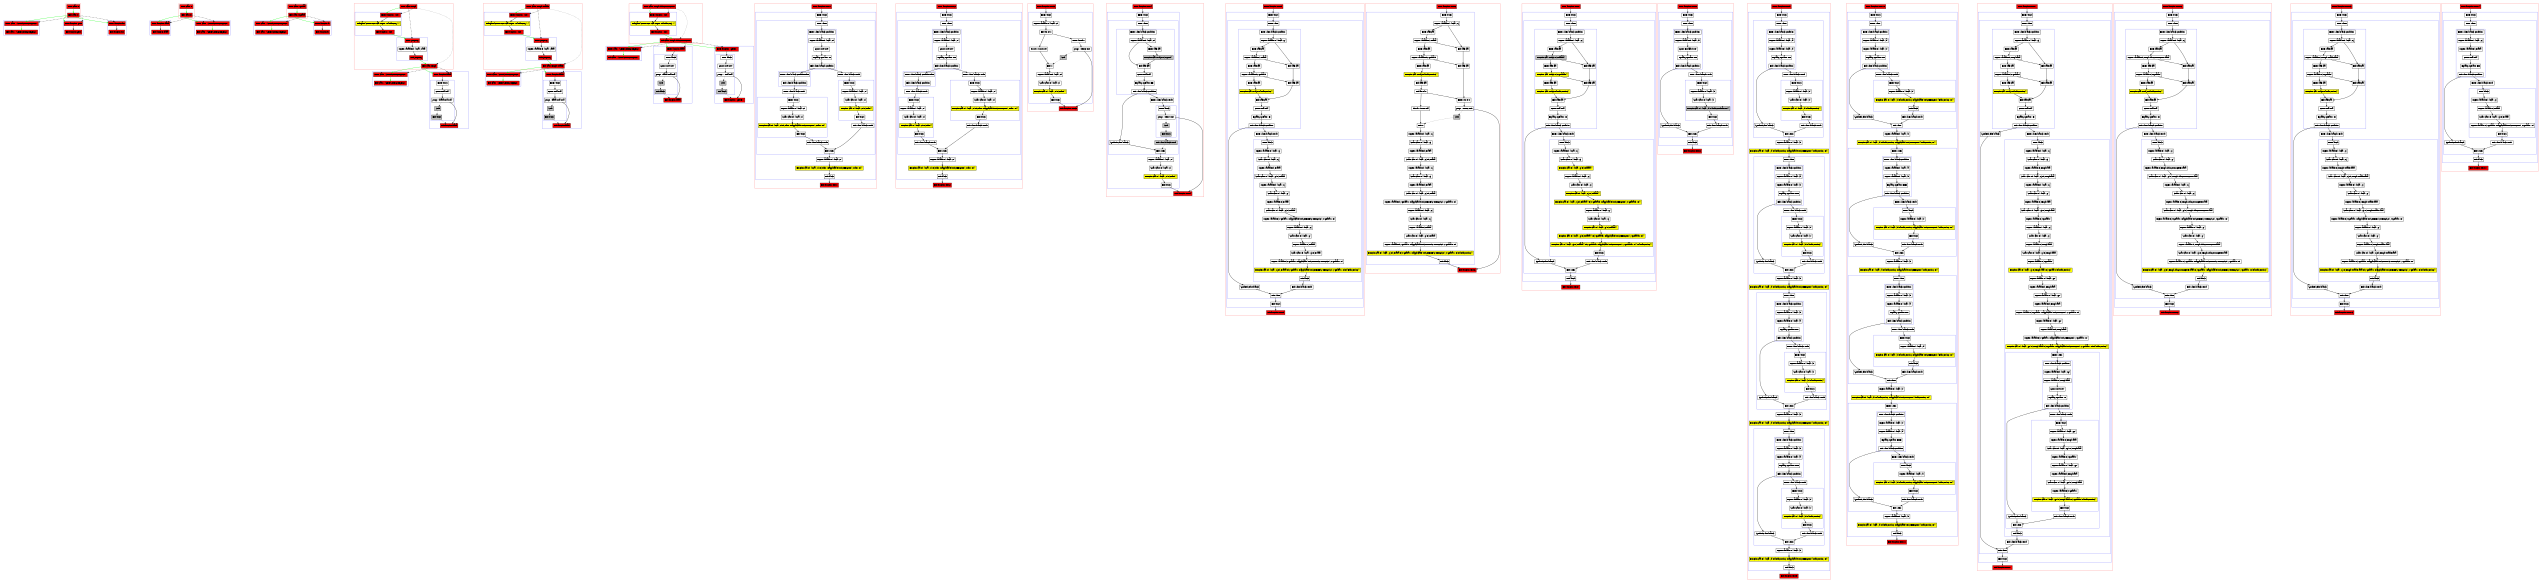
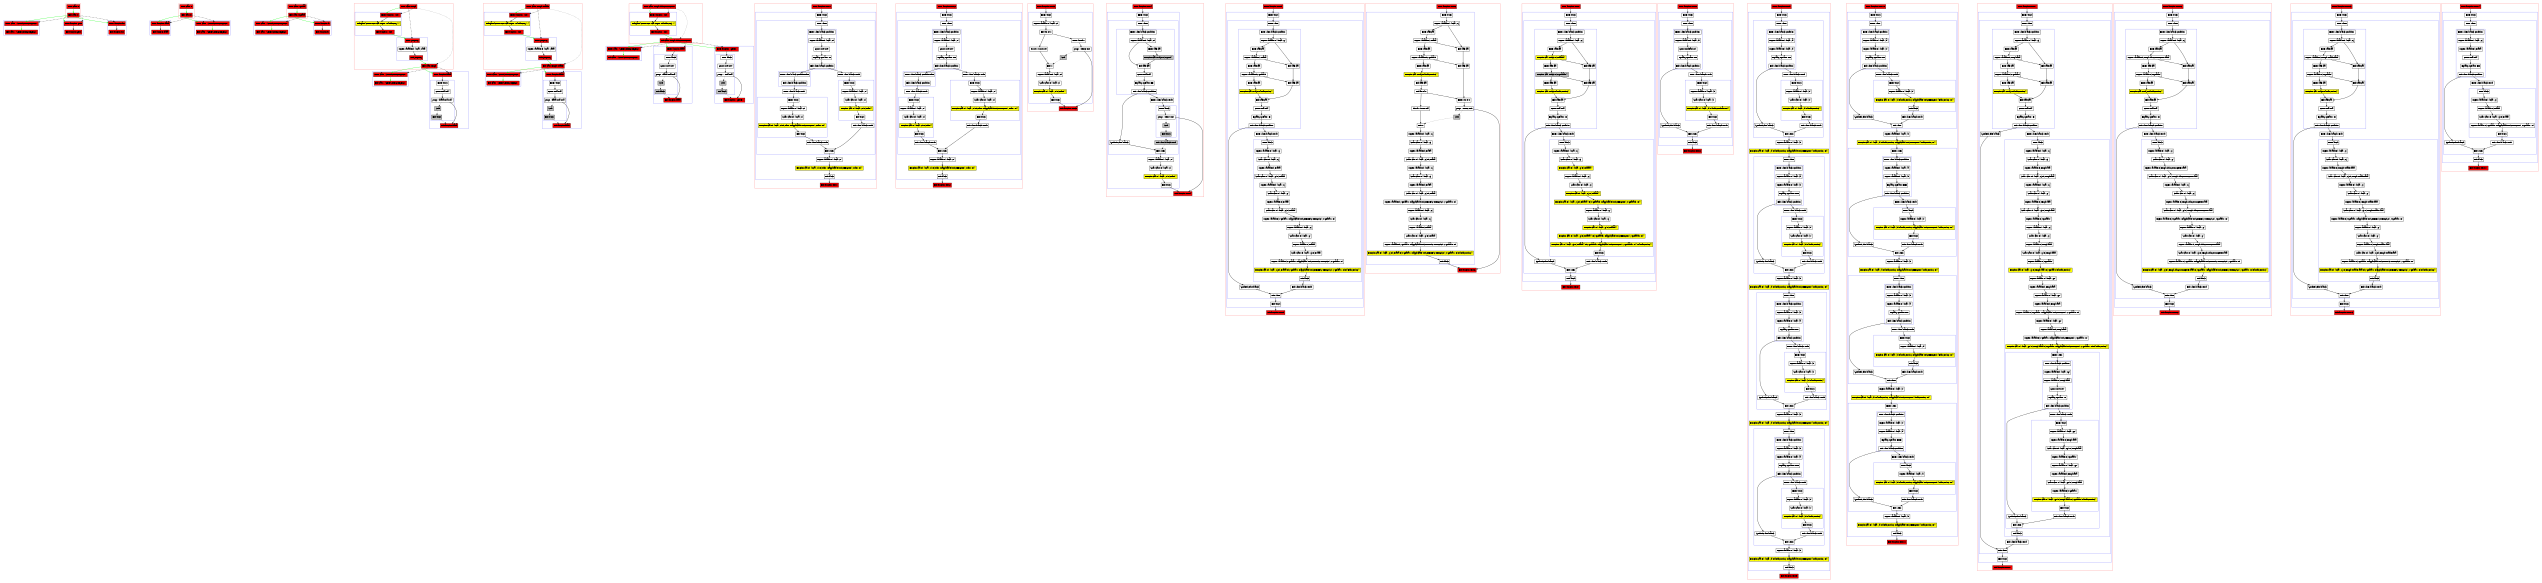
(1688, 49) -> (1688, 49)
(1551, 58) -> (1551, 58)
(1552, 75) -> (1552, 75)
(1708, 109) -> (1708, 109)
